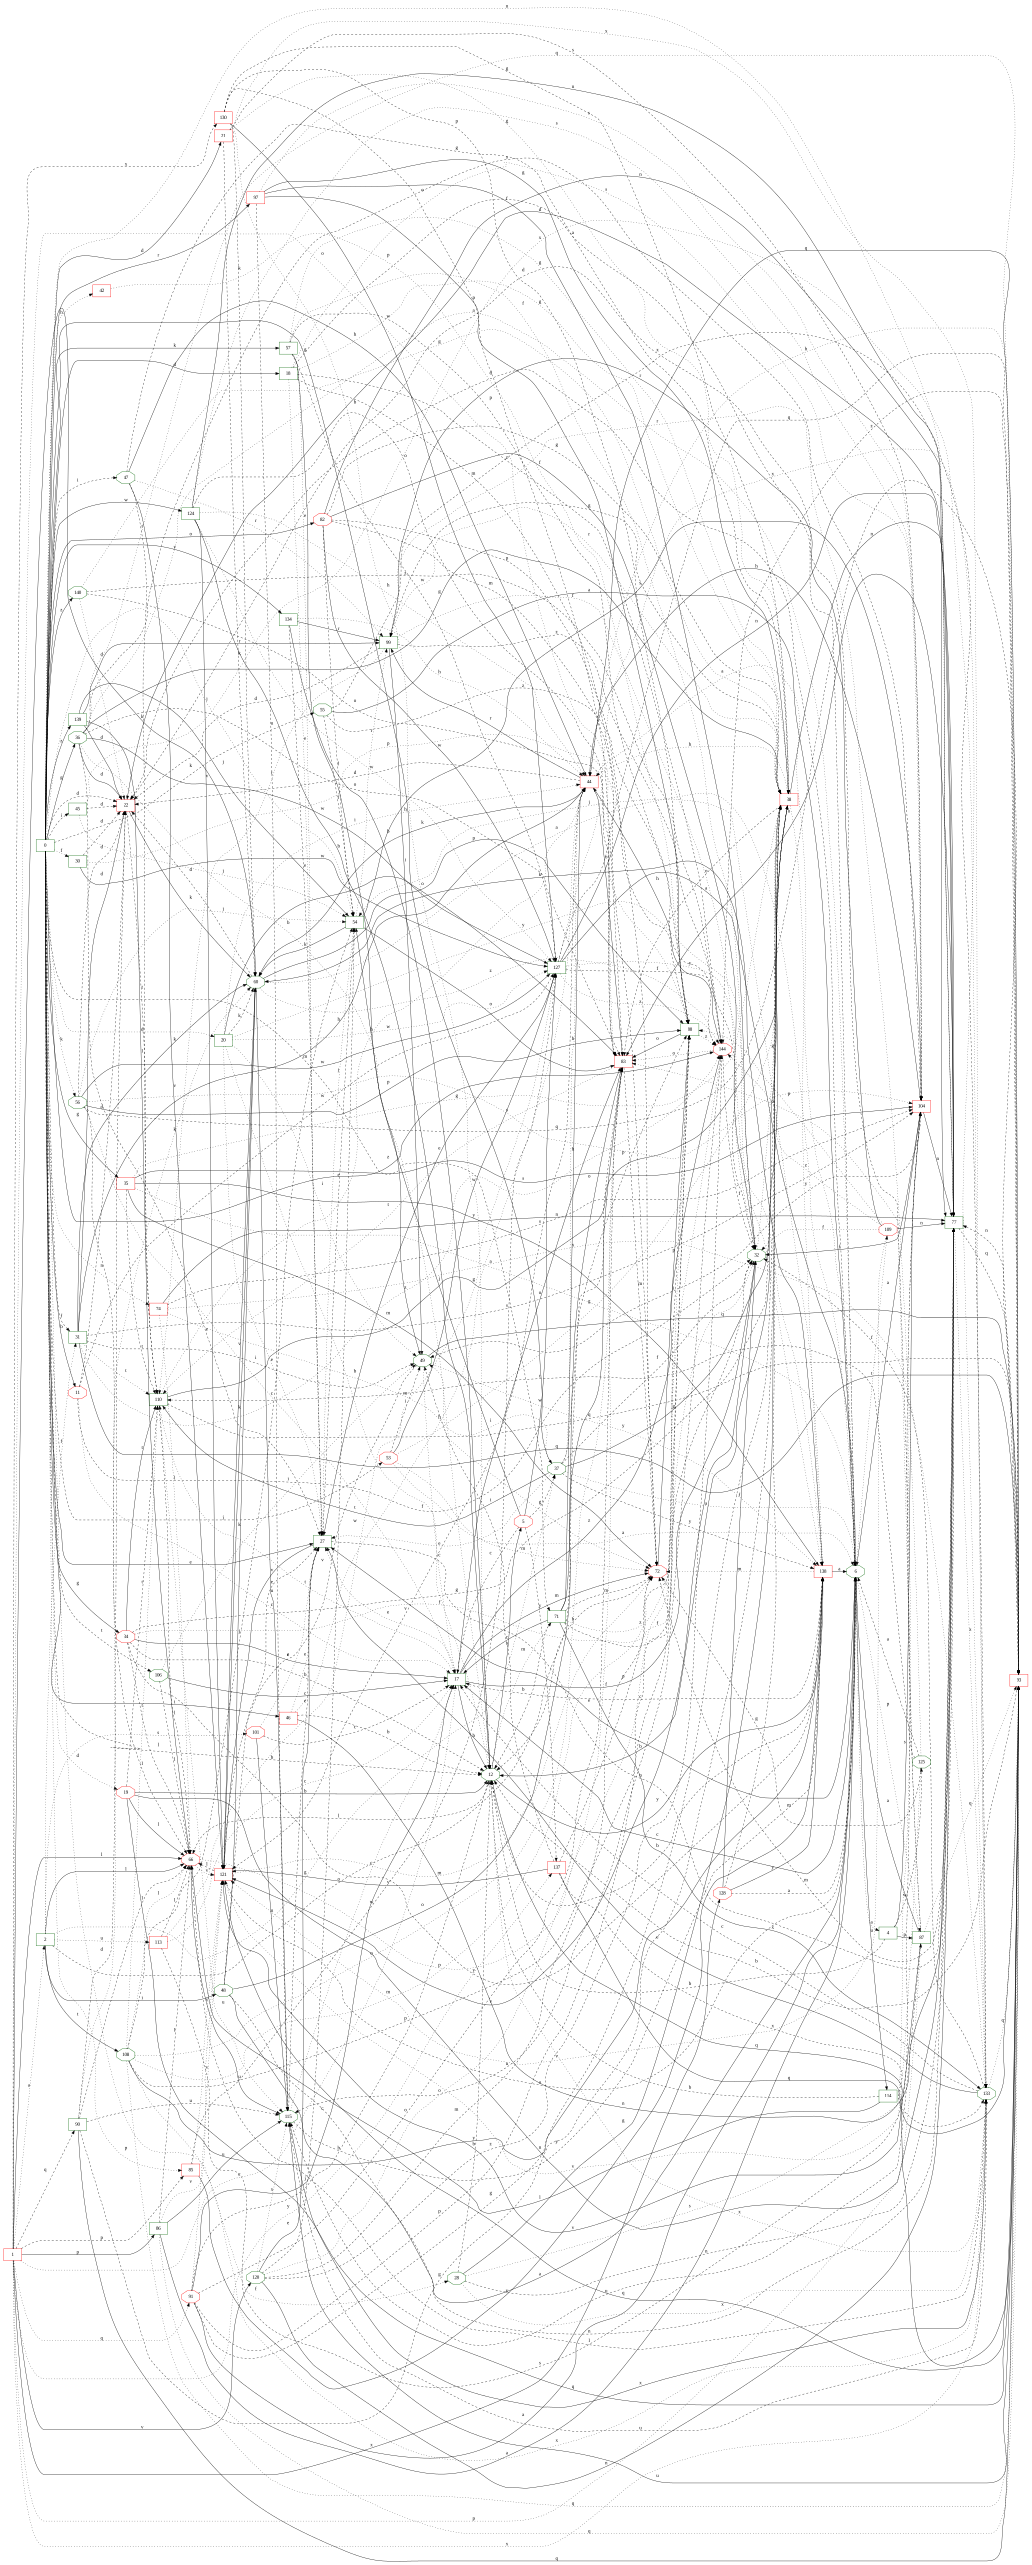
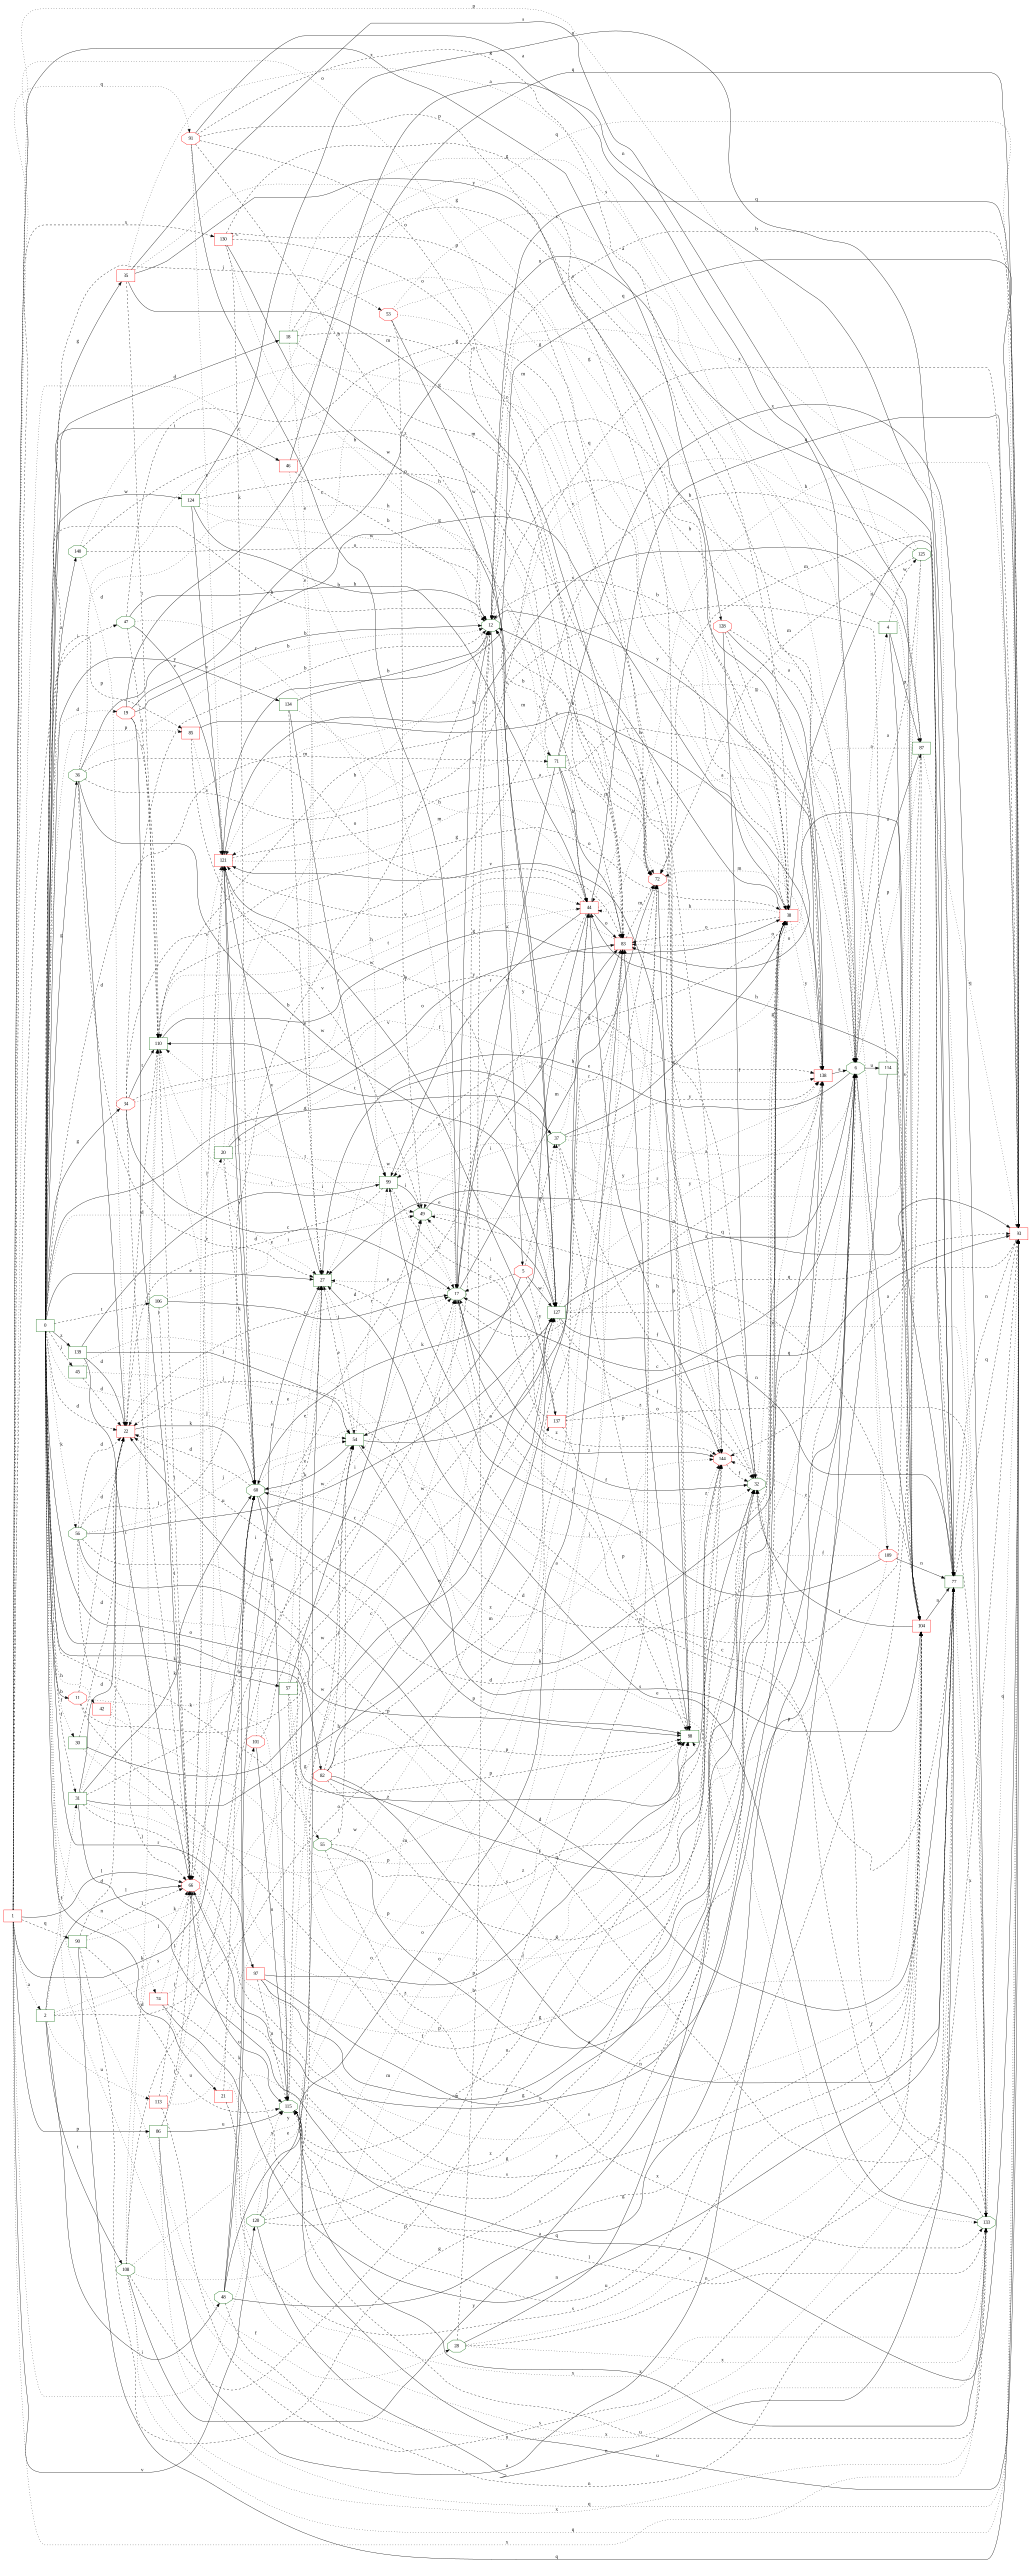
none -> (285, 1028)
(457, 1679) -> (457, 1294)
(244, 1756) -> (245, 1761)
